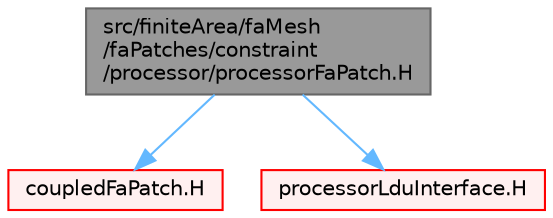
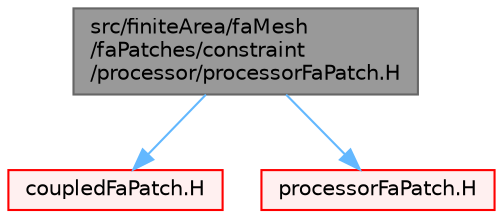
(403, 190) -> (378, 190)
